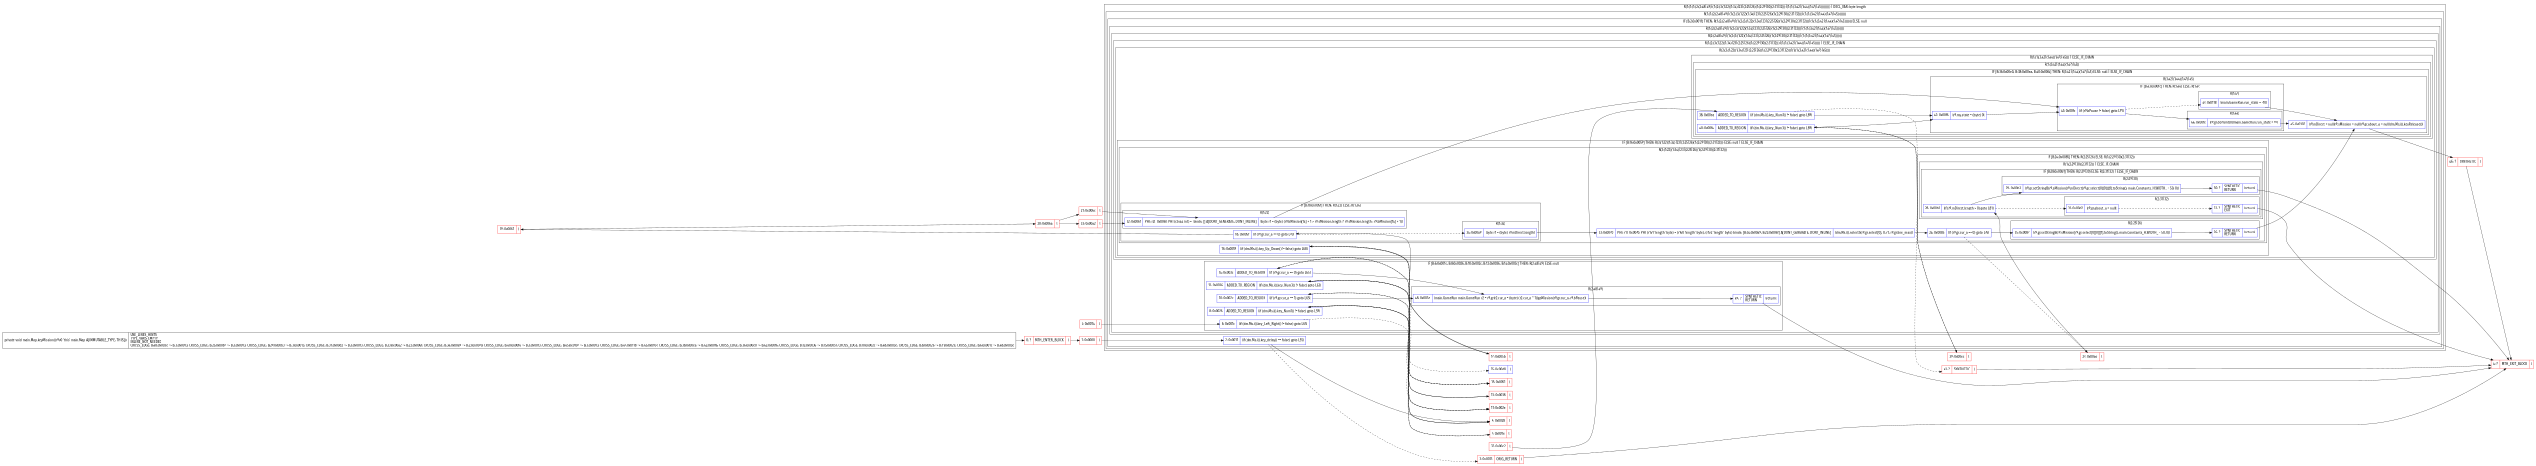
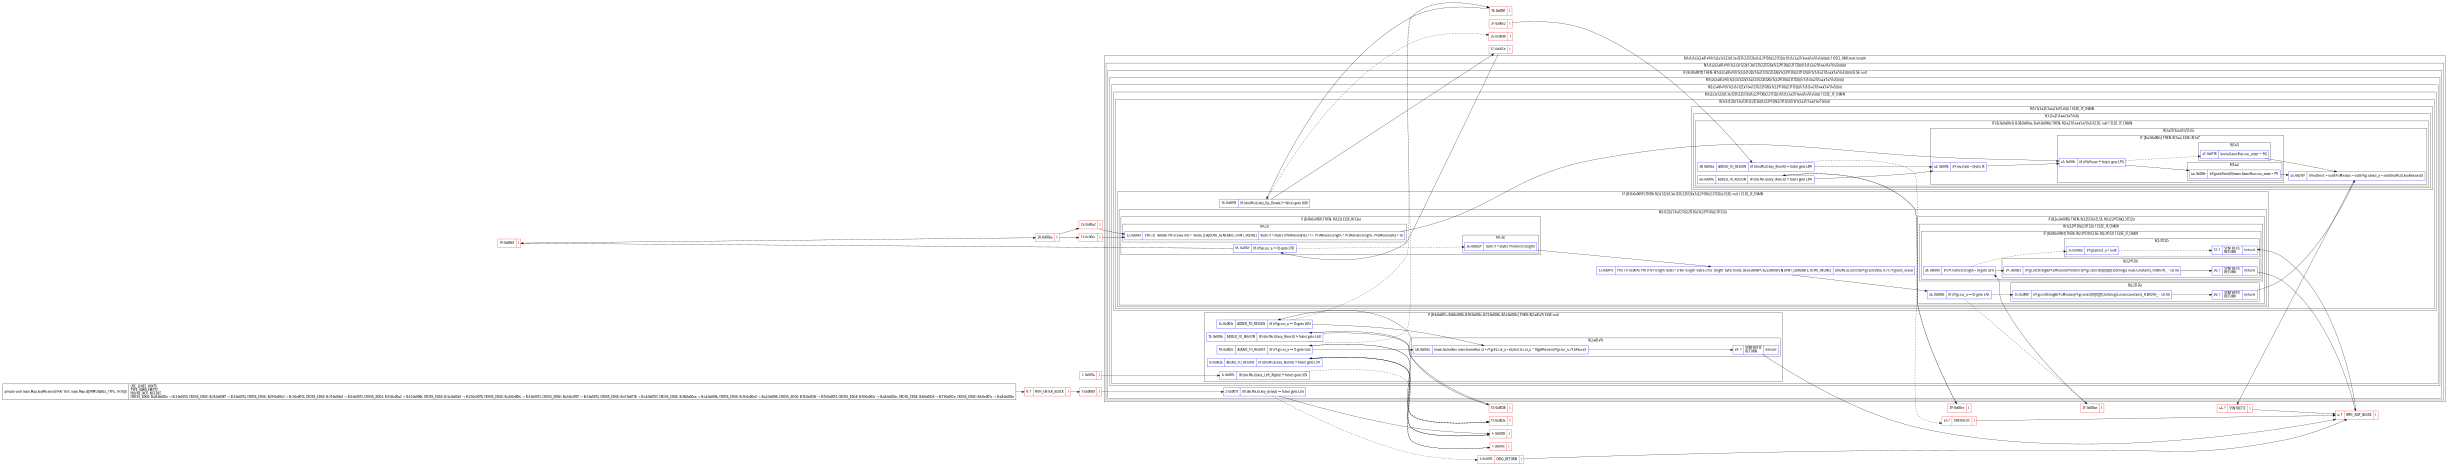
(2227, 210) -> (2230, 252)
(2356, 304) -> (2328, 316)
(1501, 370) -> (1501, 37)
